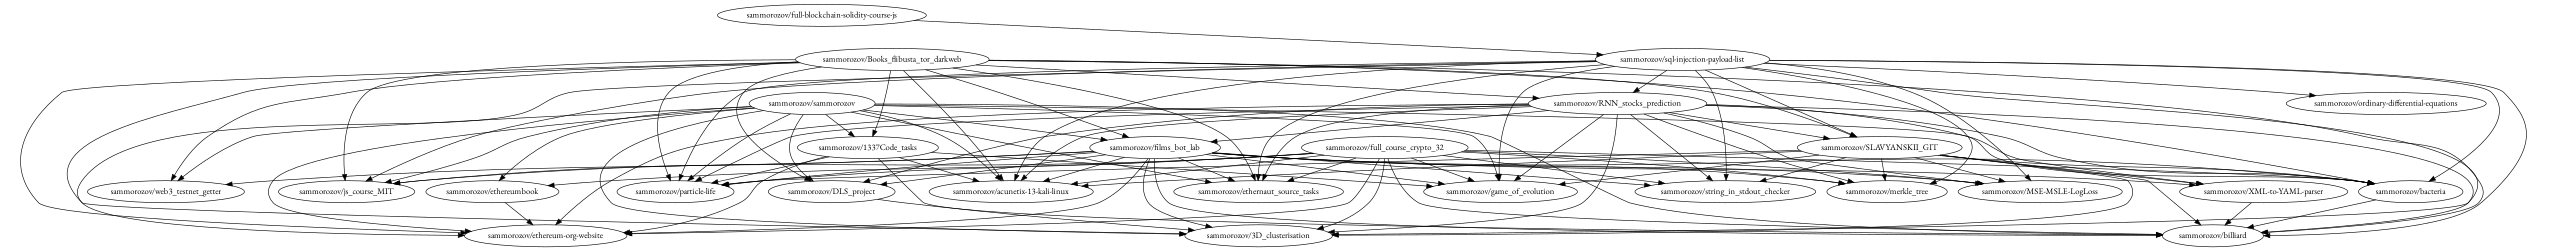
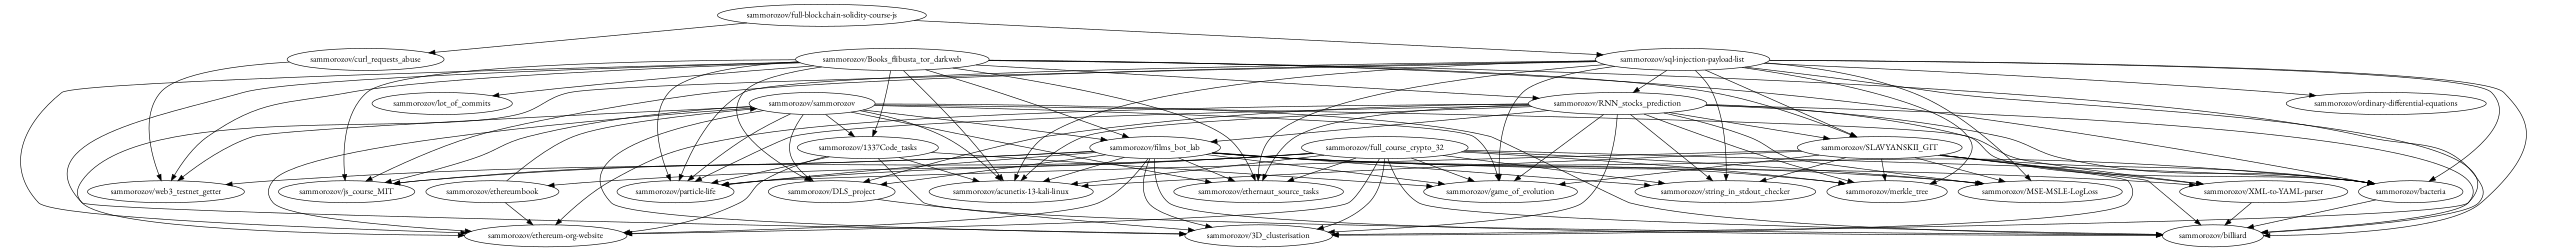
none -> (366, 59)
none -> (442, 104)
(623, 123) -> (621, 125)
